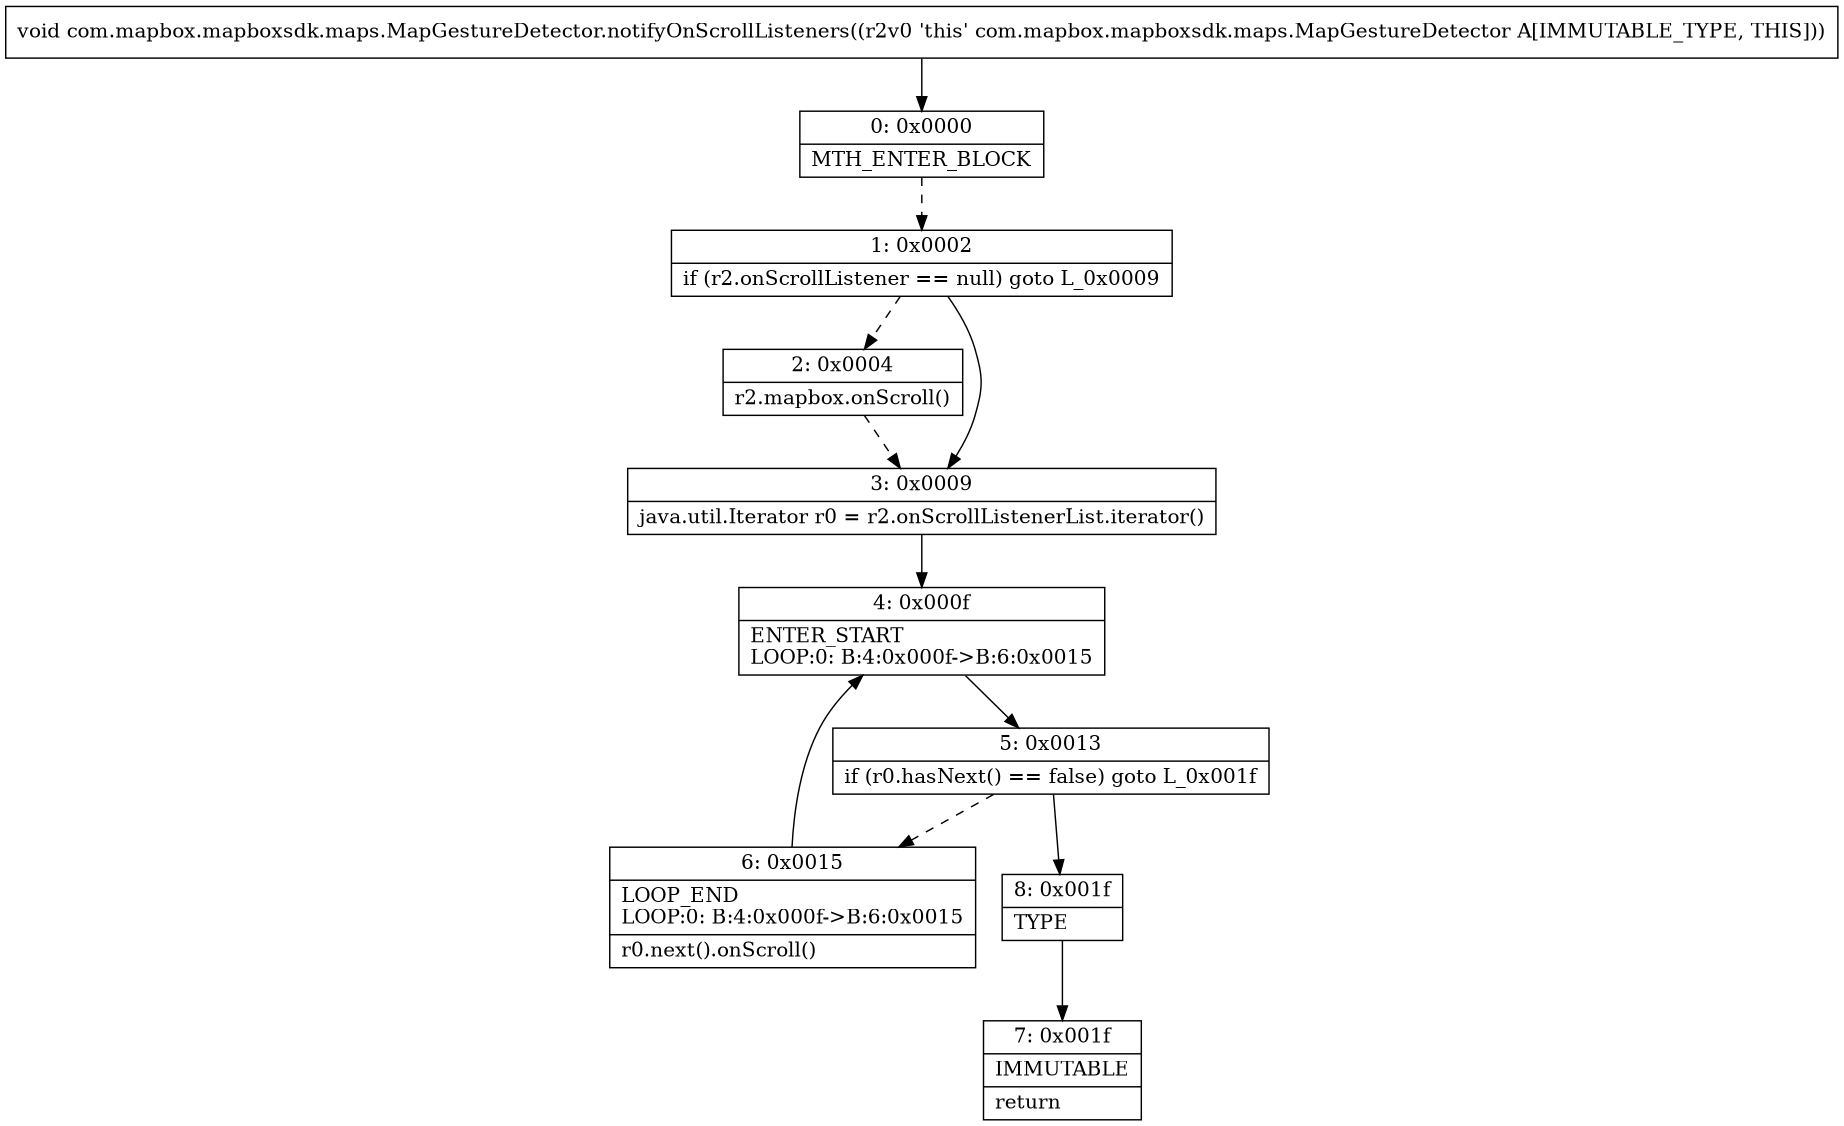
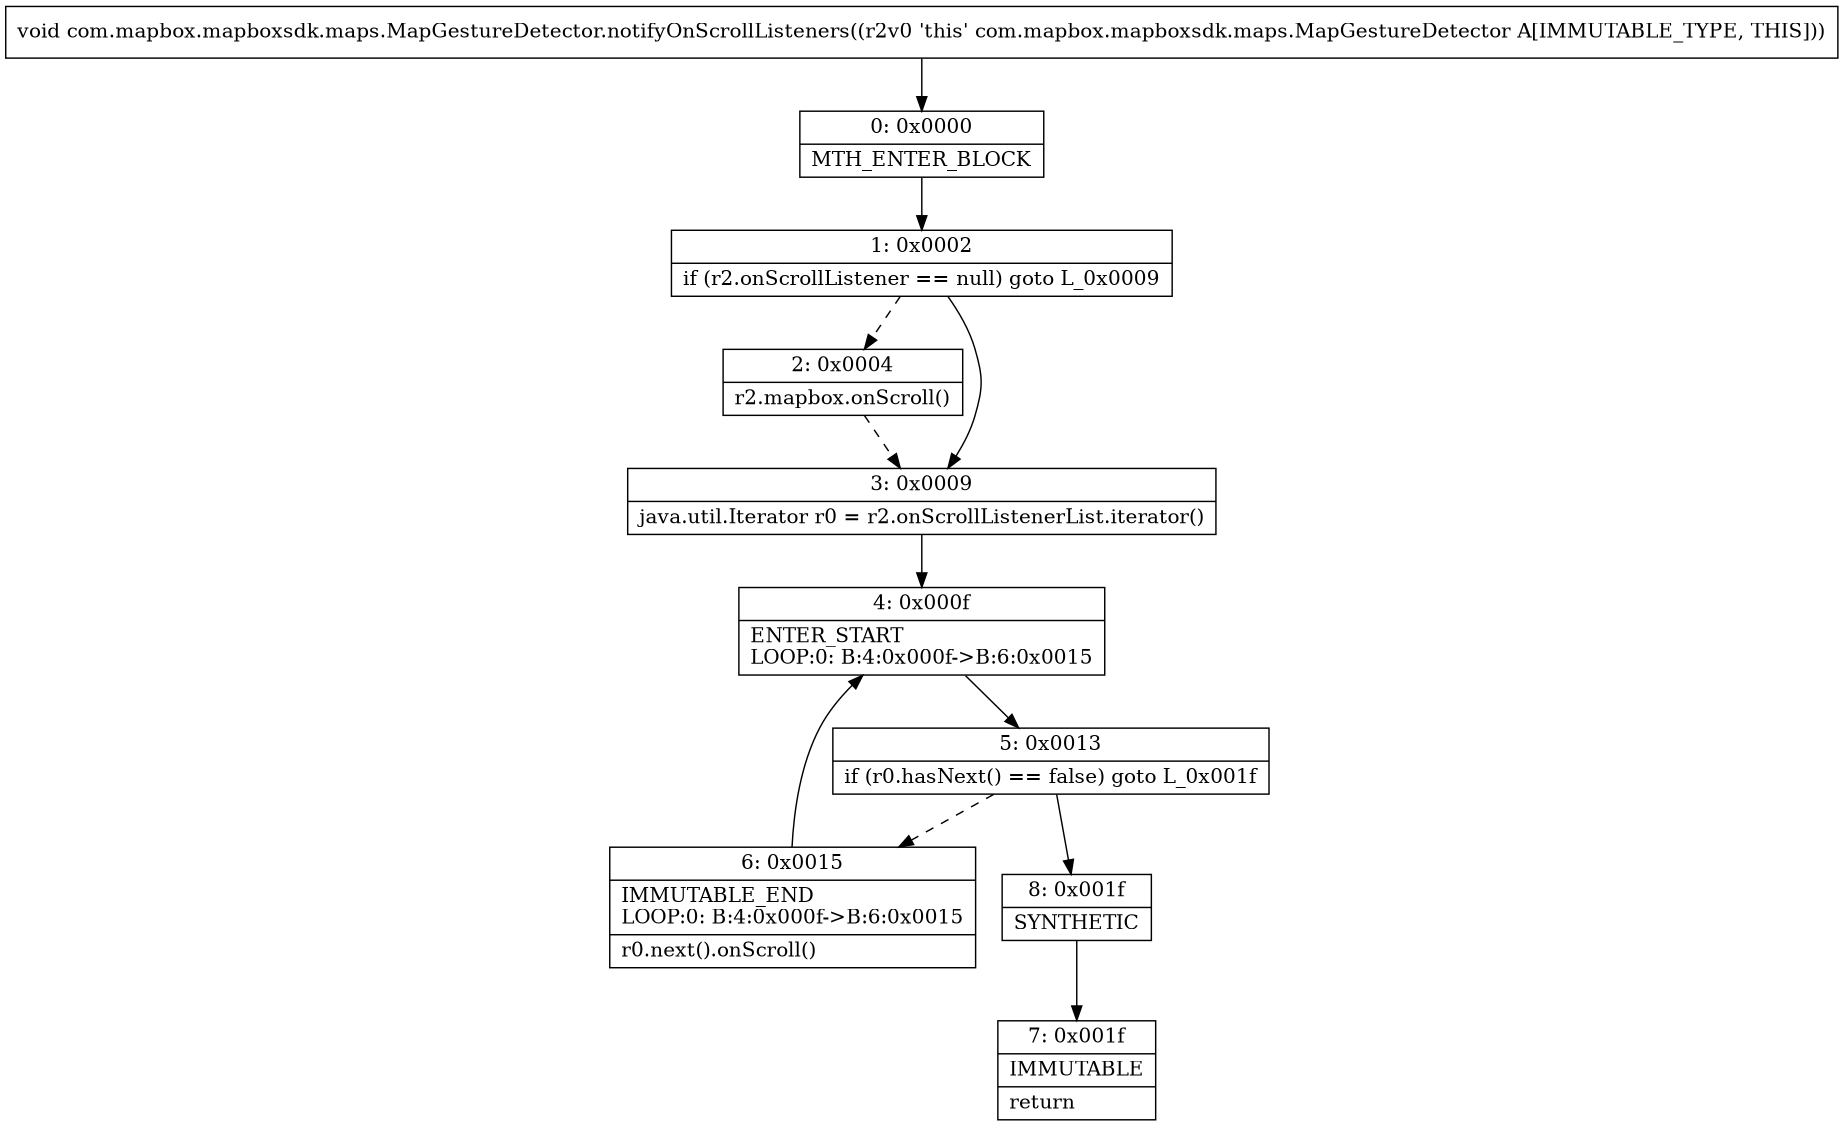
(922, 196) -> (922, 196)
(680, 896) -> (718, 896)
(1042, 923) -> (1077, 923)
